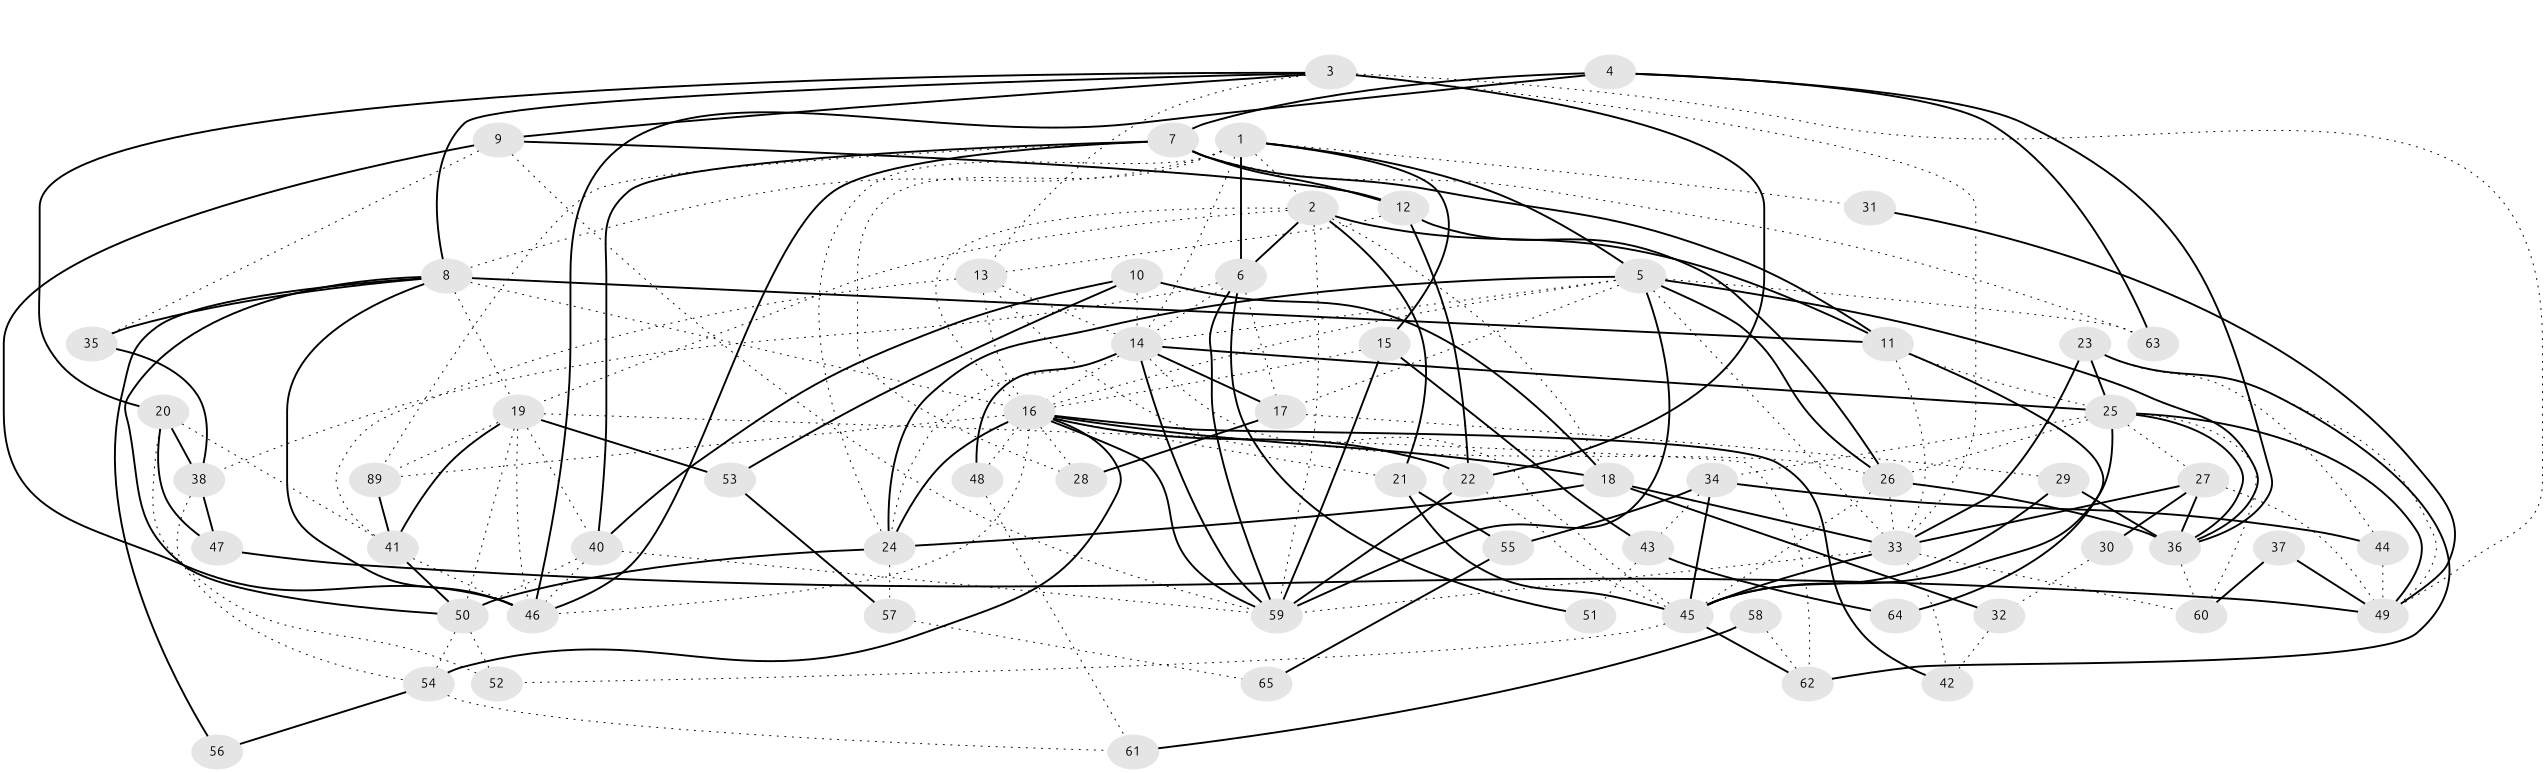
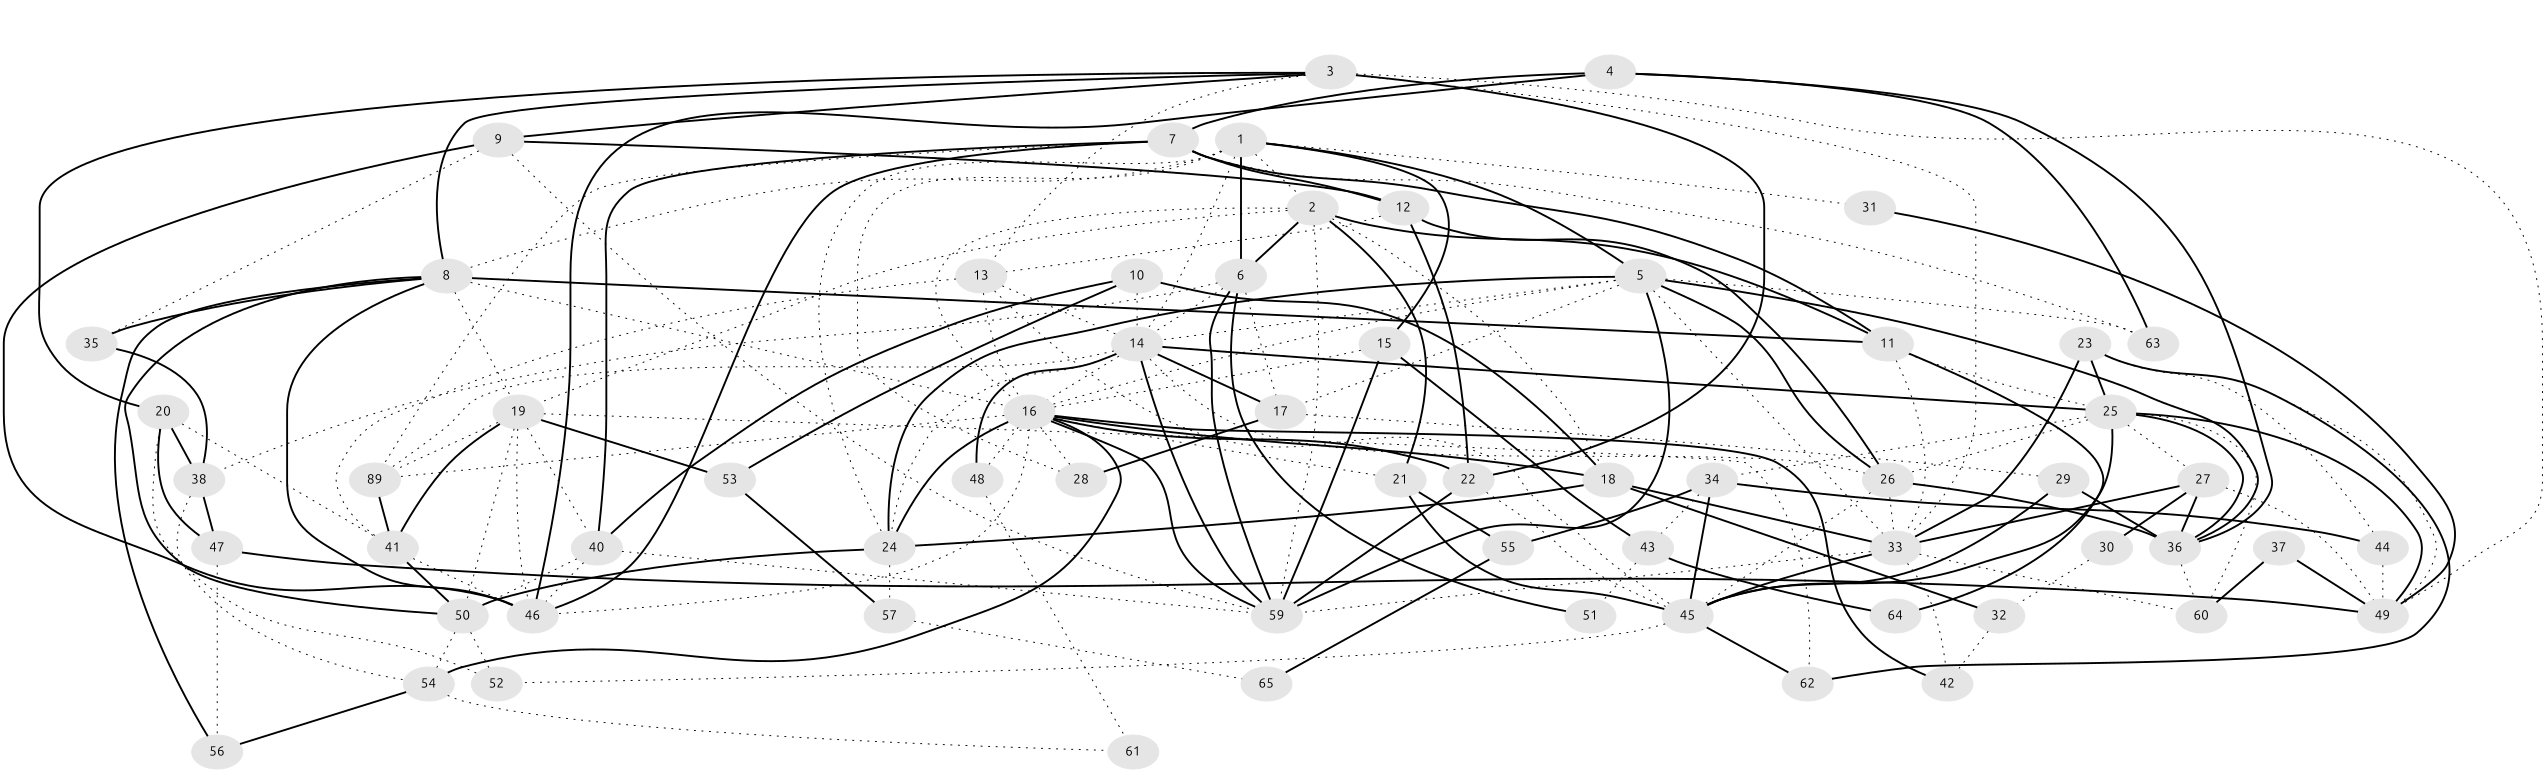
none -> (739, 367)
(1756, 616) -> none
none -> (217, 650)
